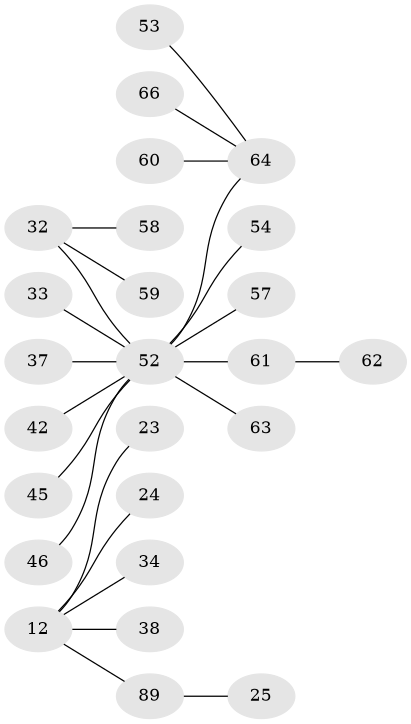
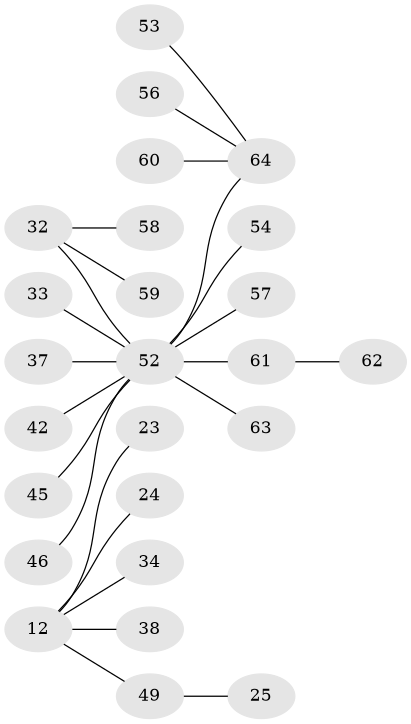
(150, 94) -> (150, 94)
(150, 696) -> (150, 696)
